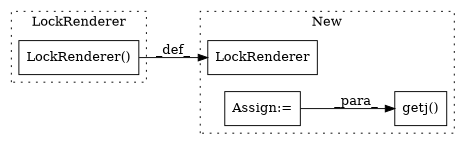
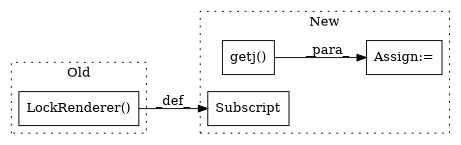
(79, 22) -> (79, 73)
(263, 58) -> (248, 109)
(343, 109) -> (316, 58)
